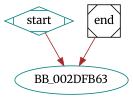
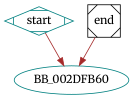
(72, 80) -> (72, 80)
